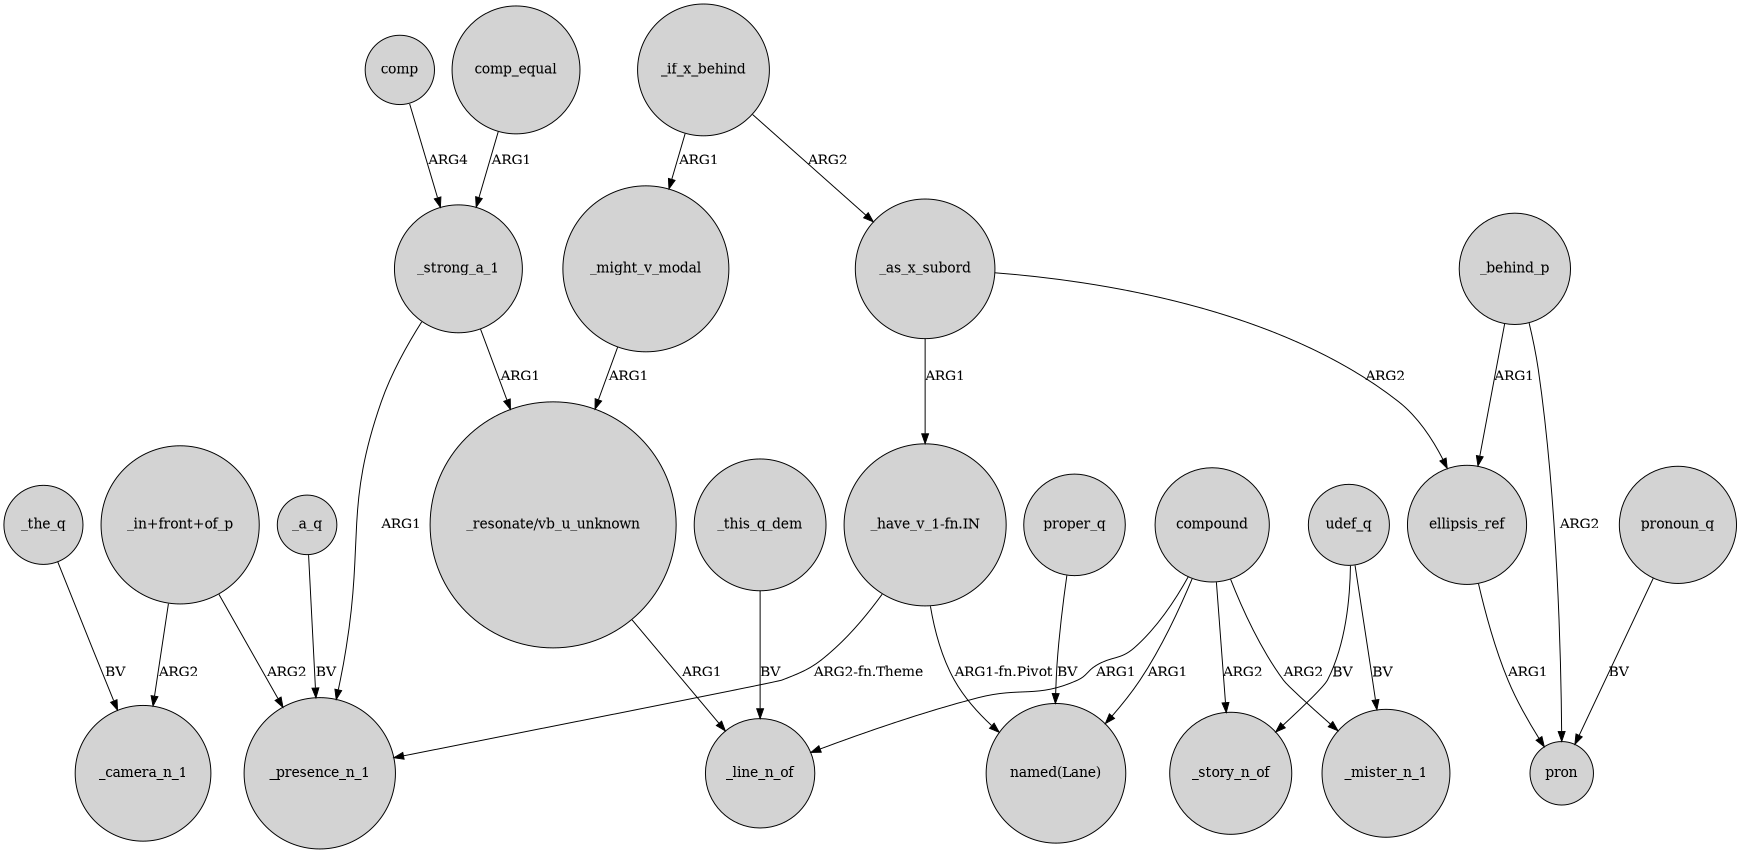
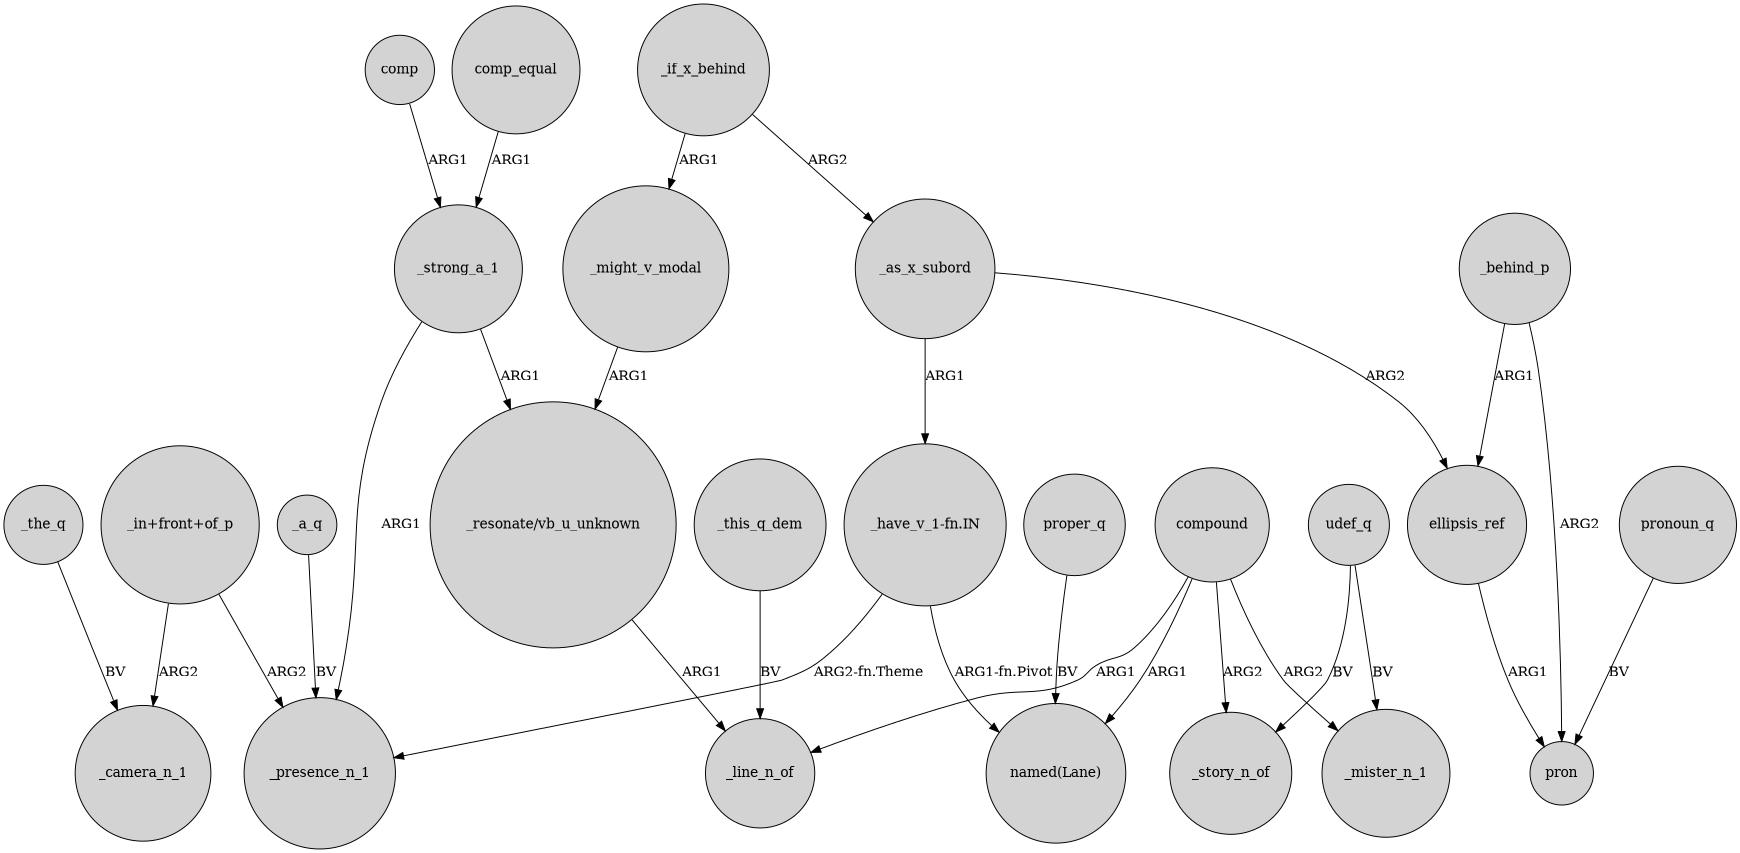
(448, 161) -> (448, 161)
